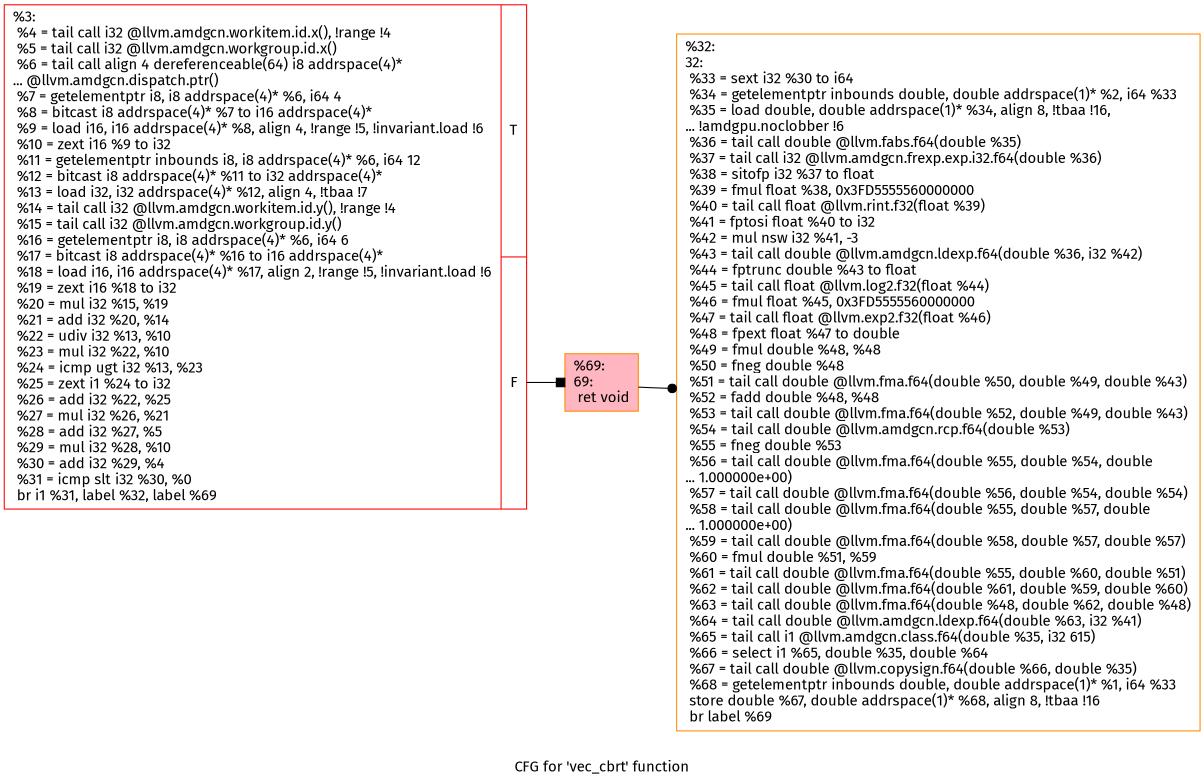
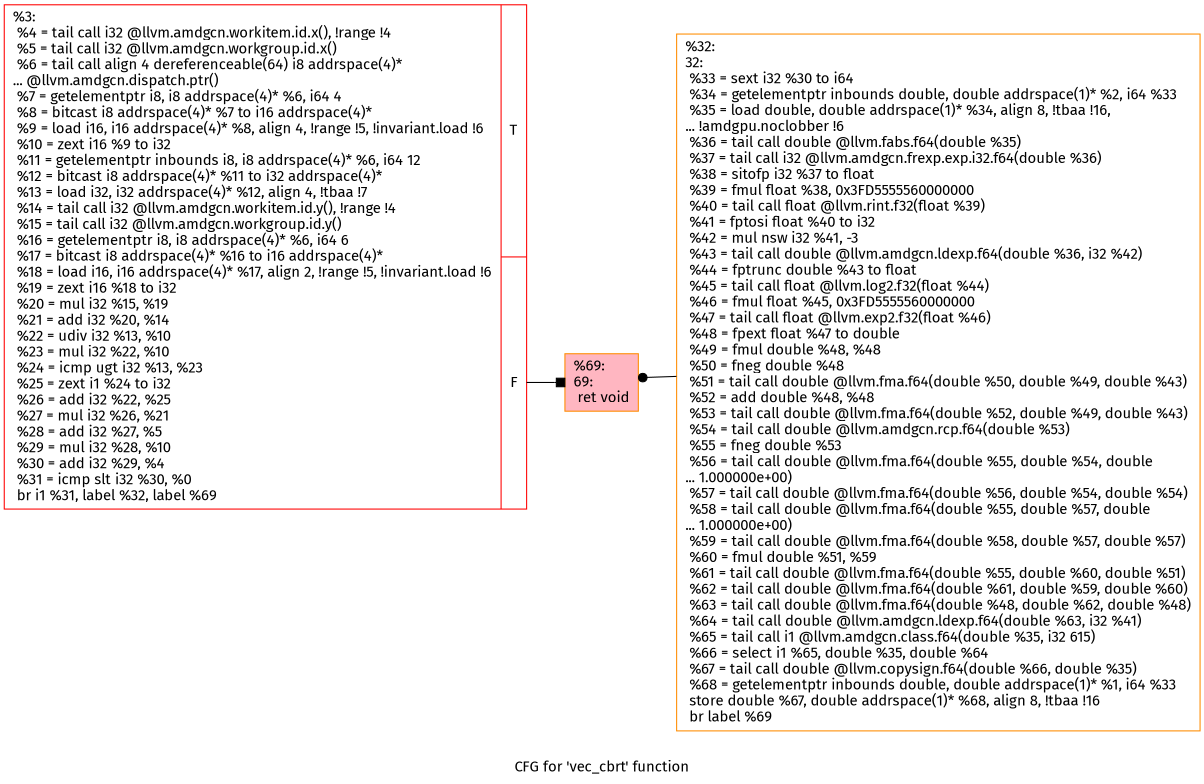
(653, 388) -> (662, 377)
(782, 398) -> (780, 398)
